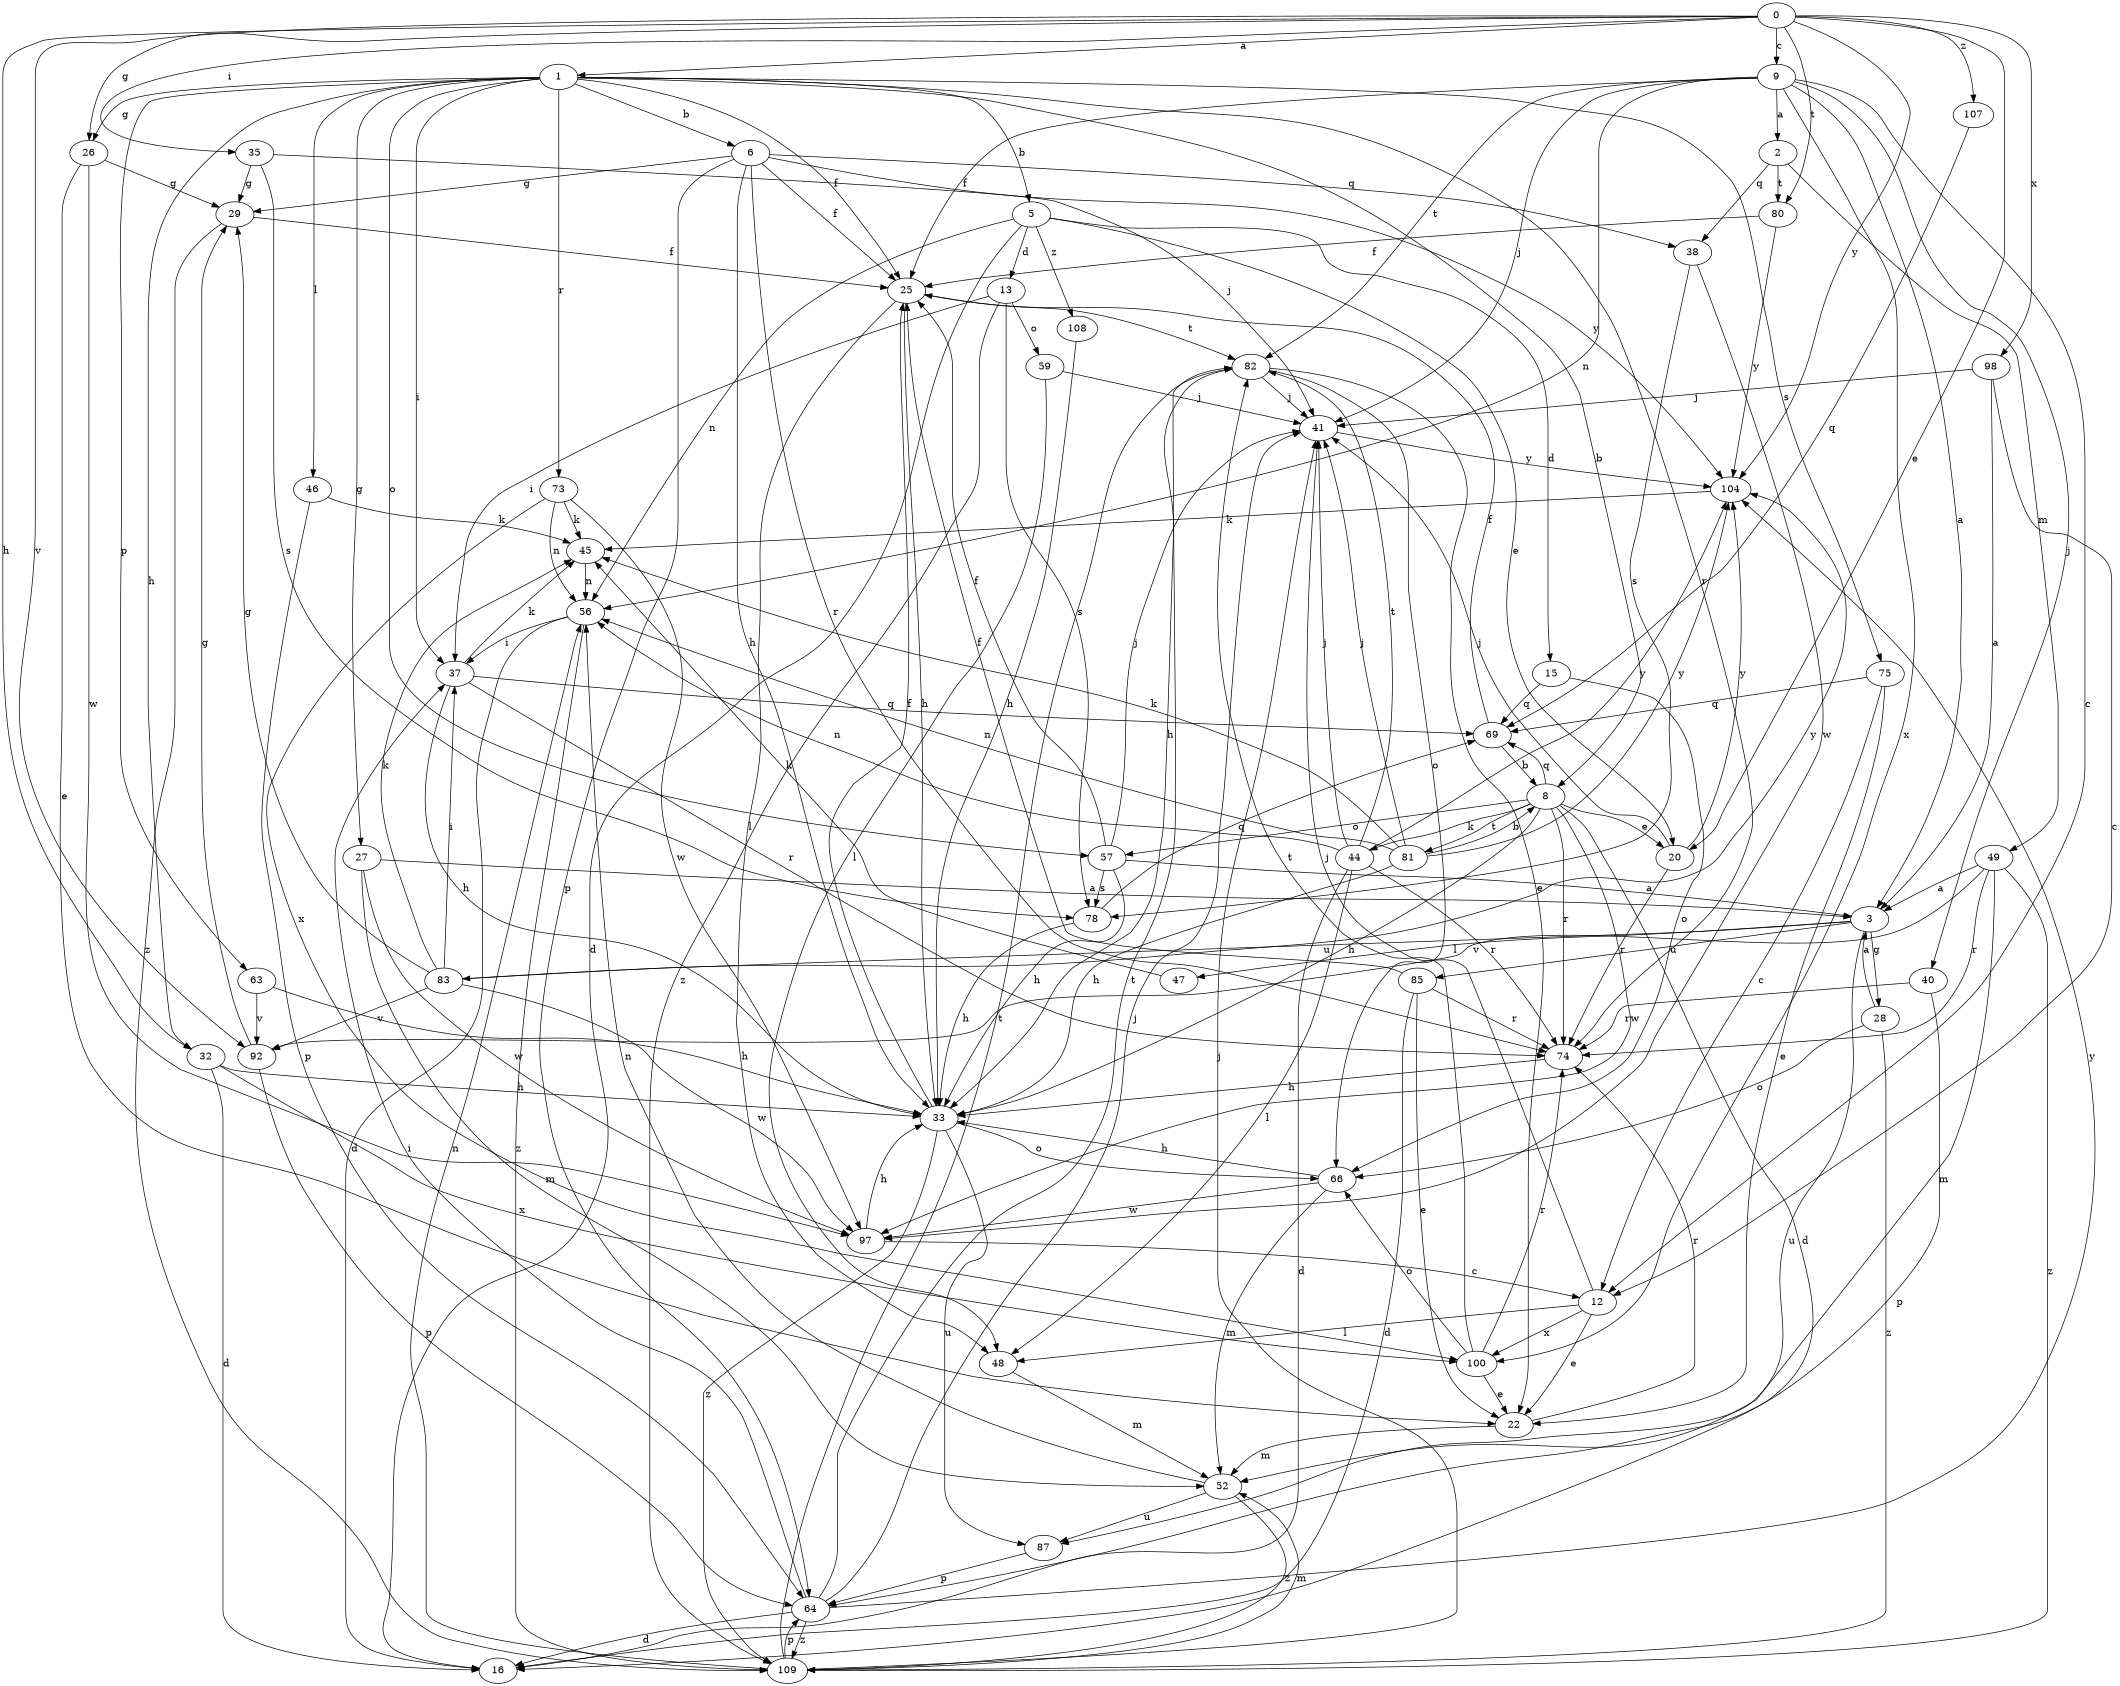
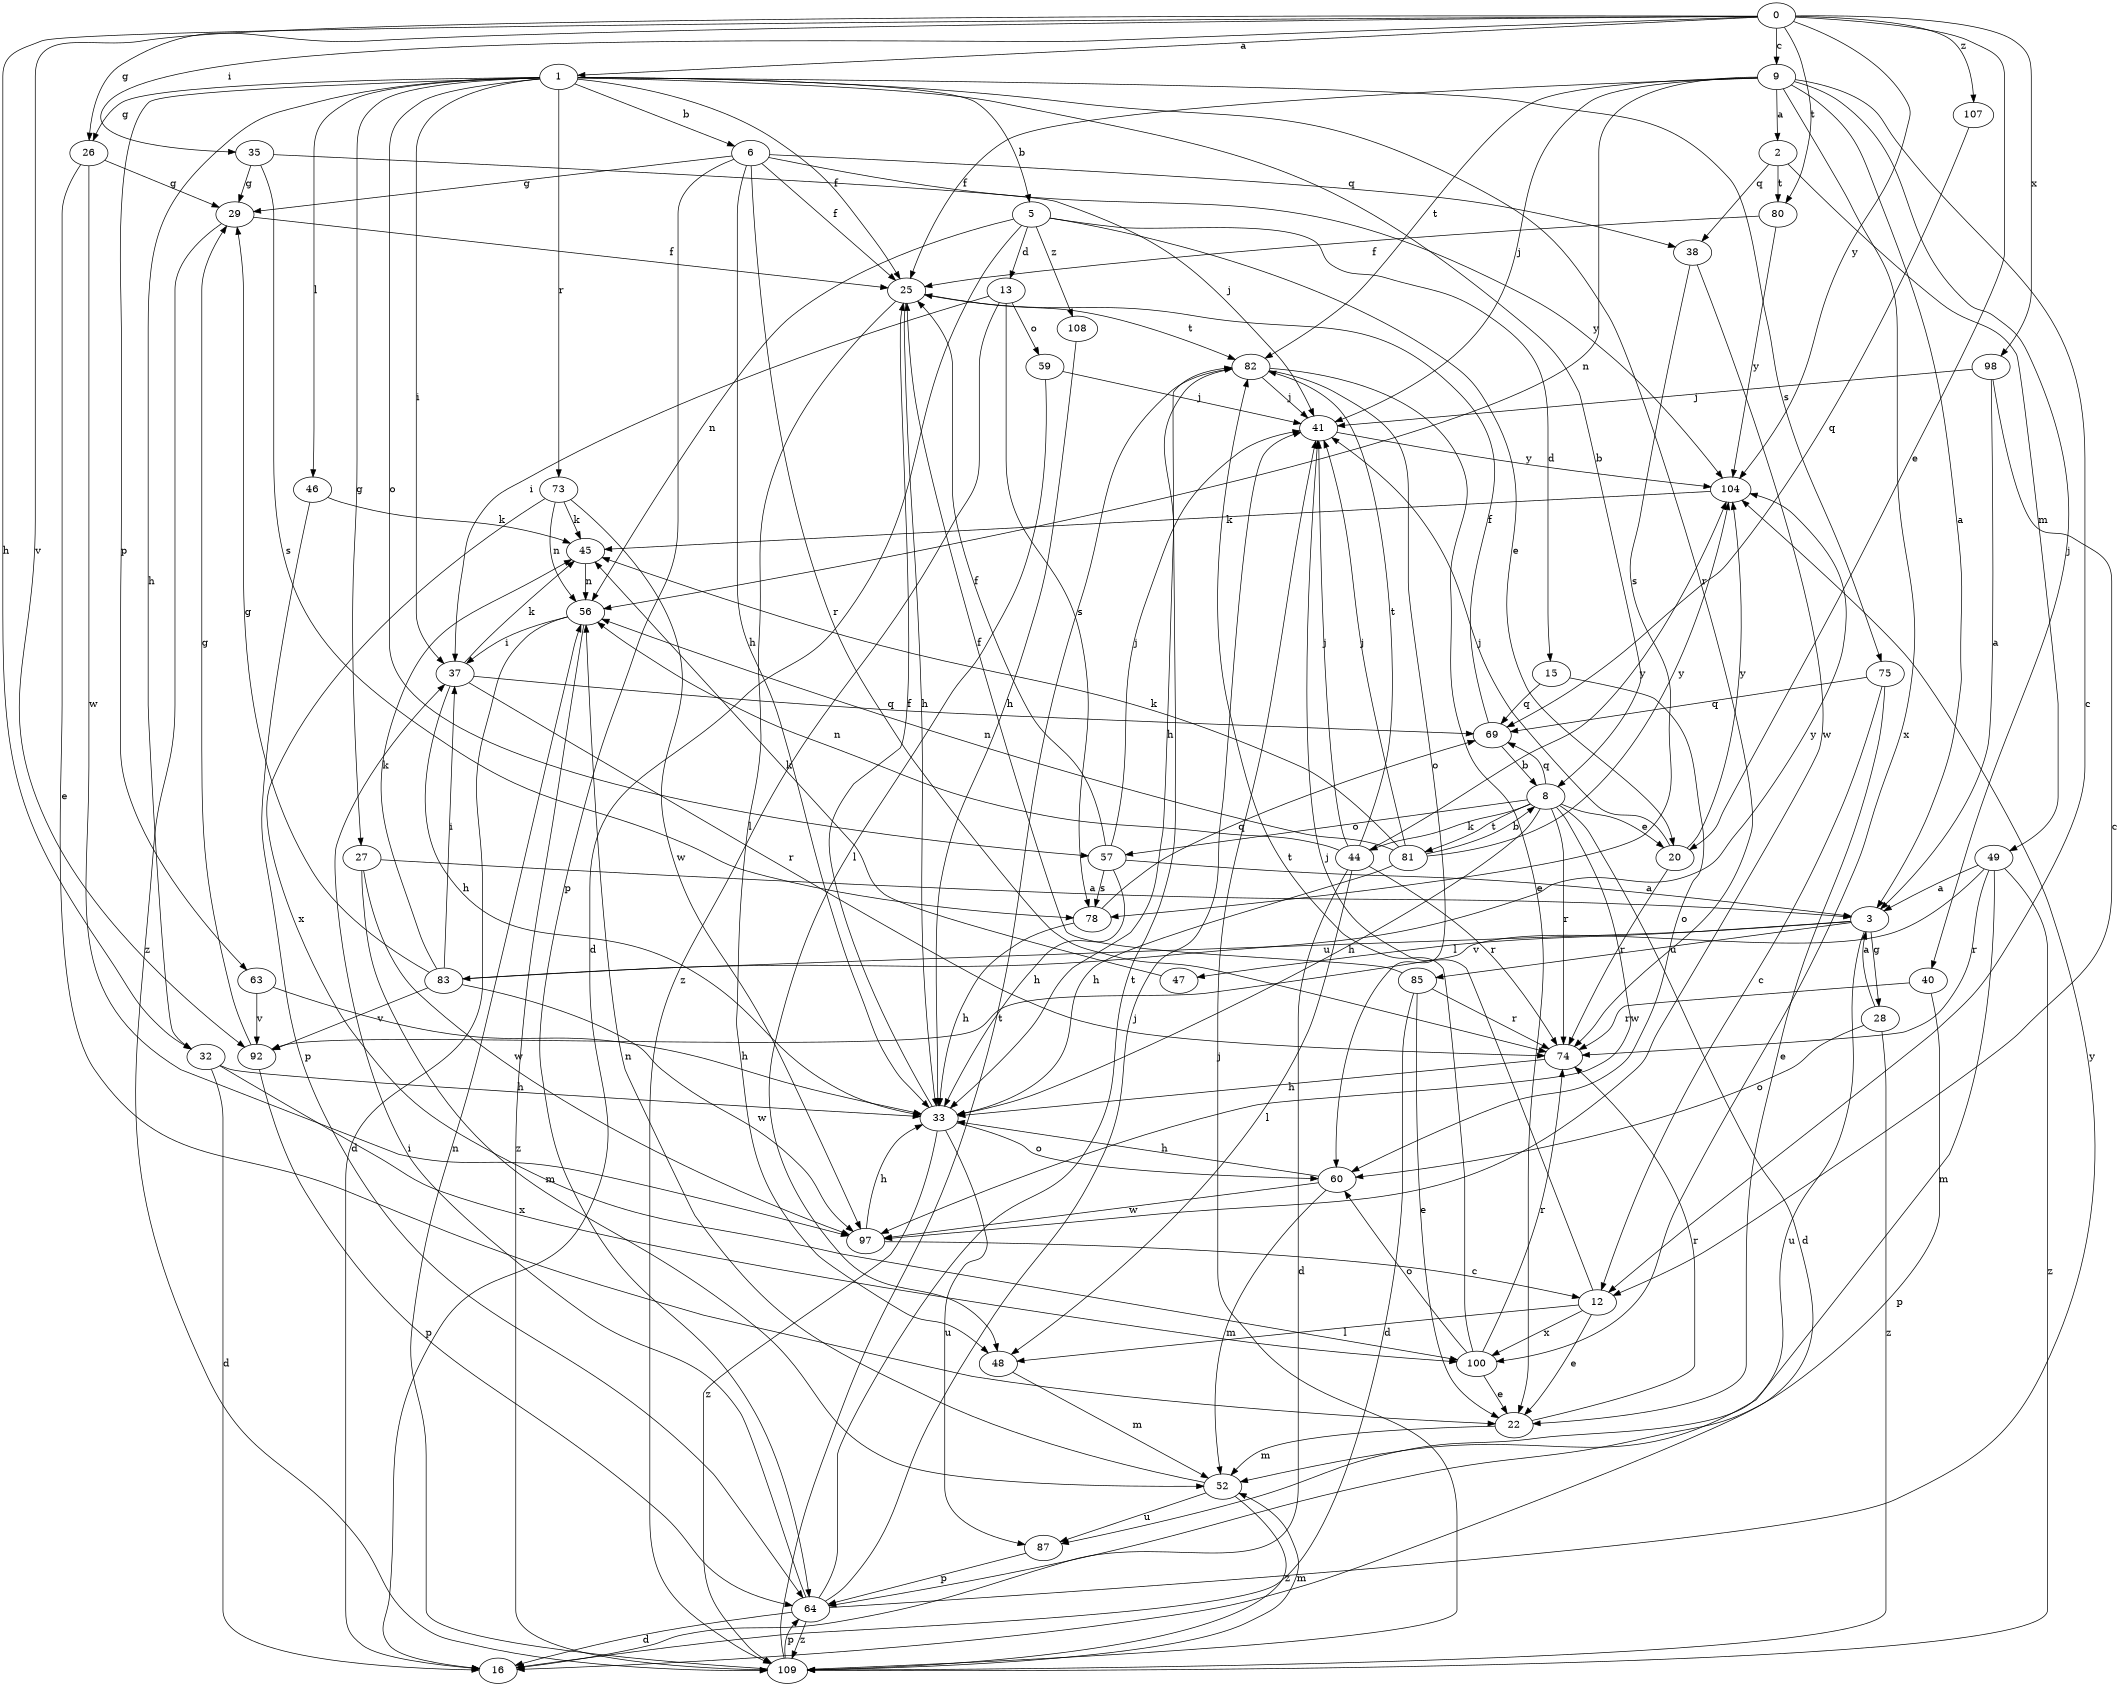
(1337, 1180) -> (1337, 1180)
